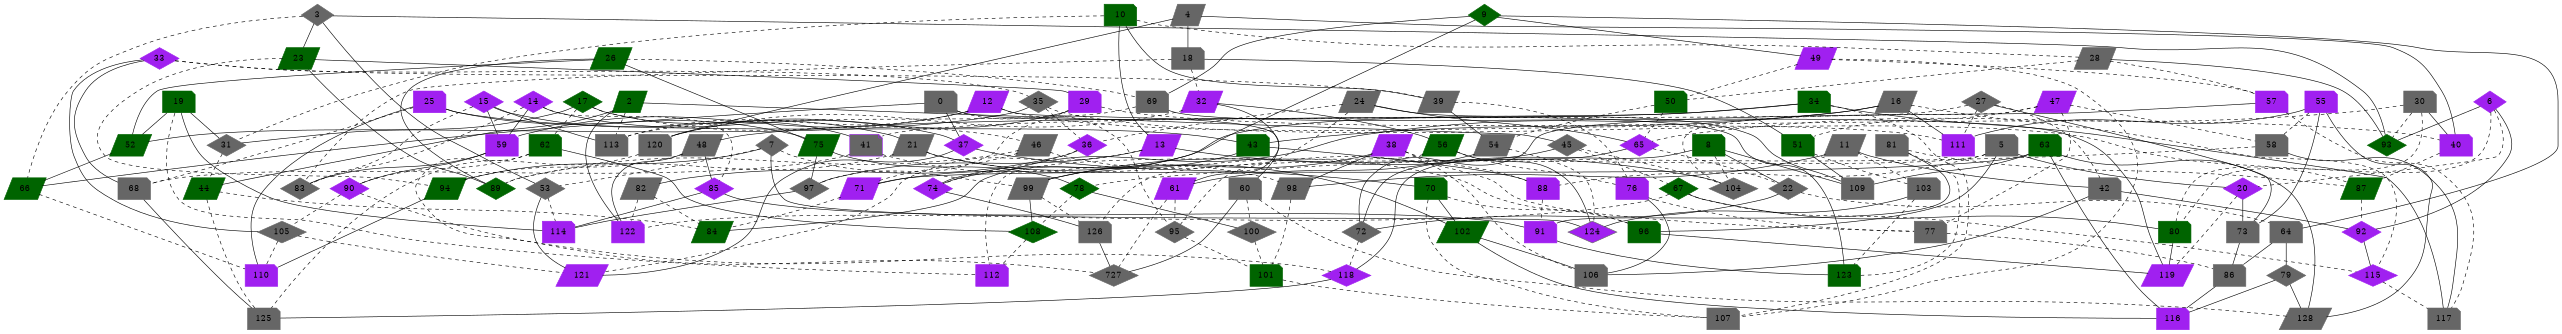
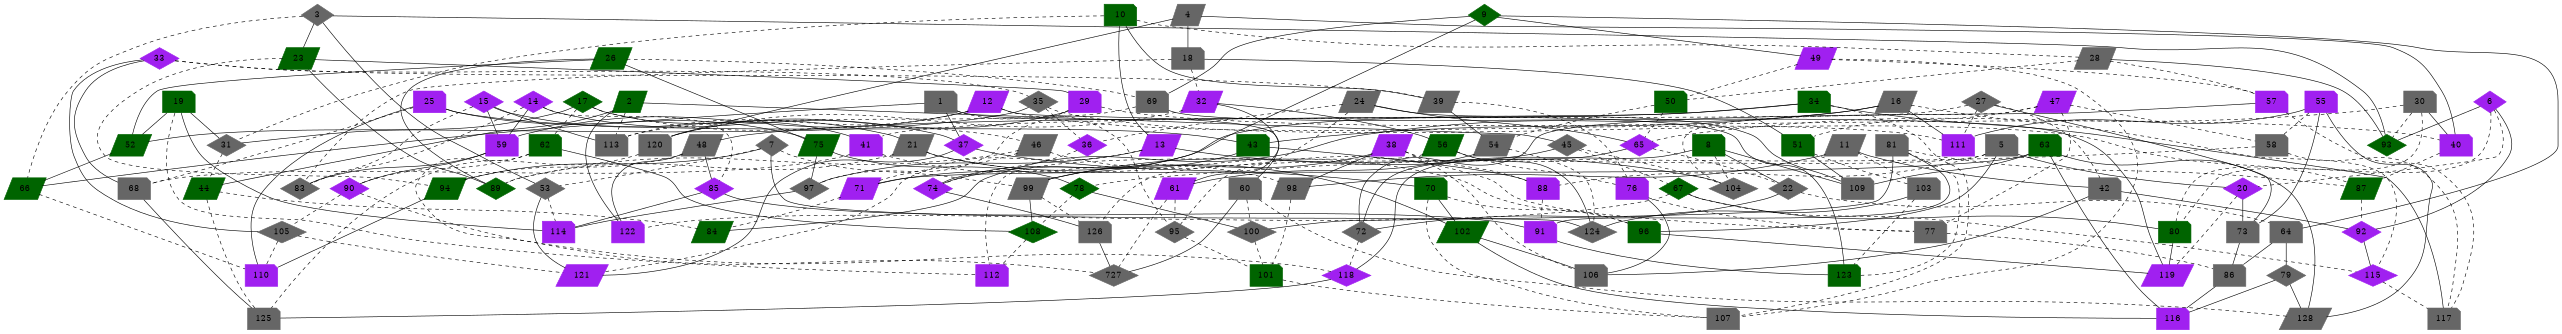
(941, 102) -> (941, 102)
(866, 145) -> (866, 145)
(2437, 185) -> (2437, 185)
(641, 189) -> none
none -> (1598, 217)
(1592, 232) -> (1592, 232)
